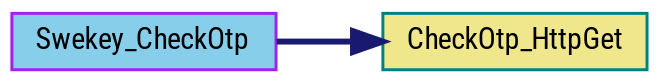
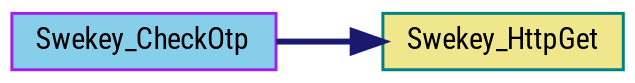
(515, 42) -> (503, 42)
